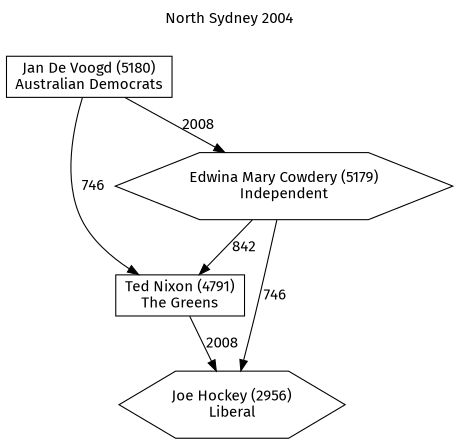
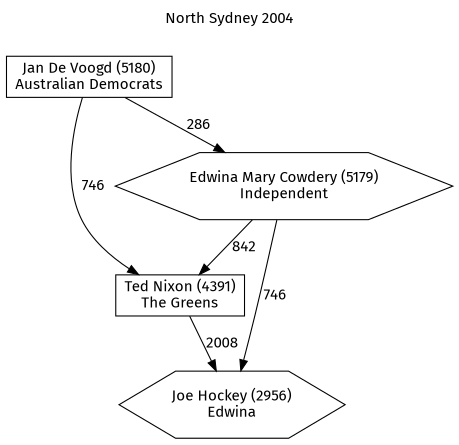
(199, 125) -> (199, 125)
(180, 295) -> (180, 295)
(232, 405) -> (232, 405)
